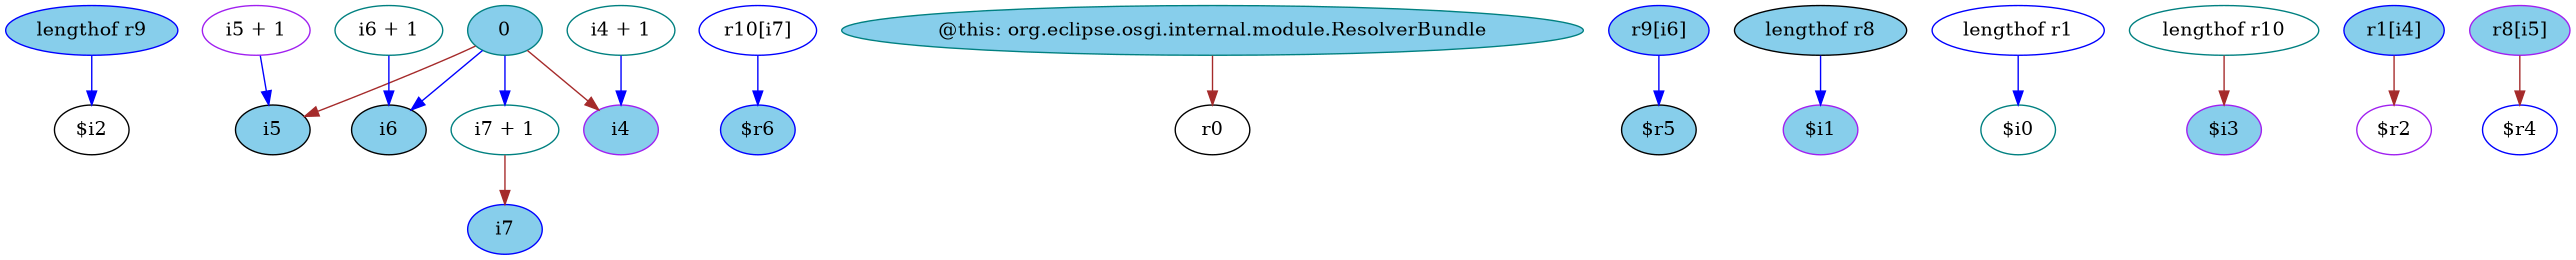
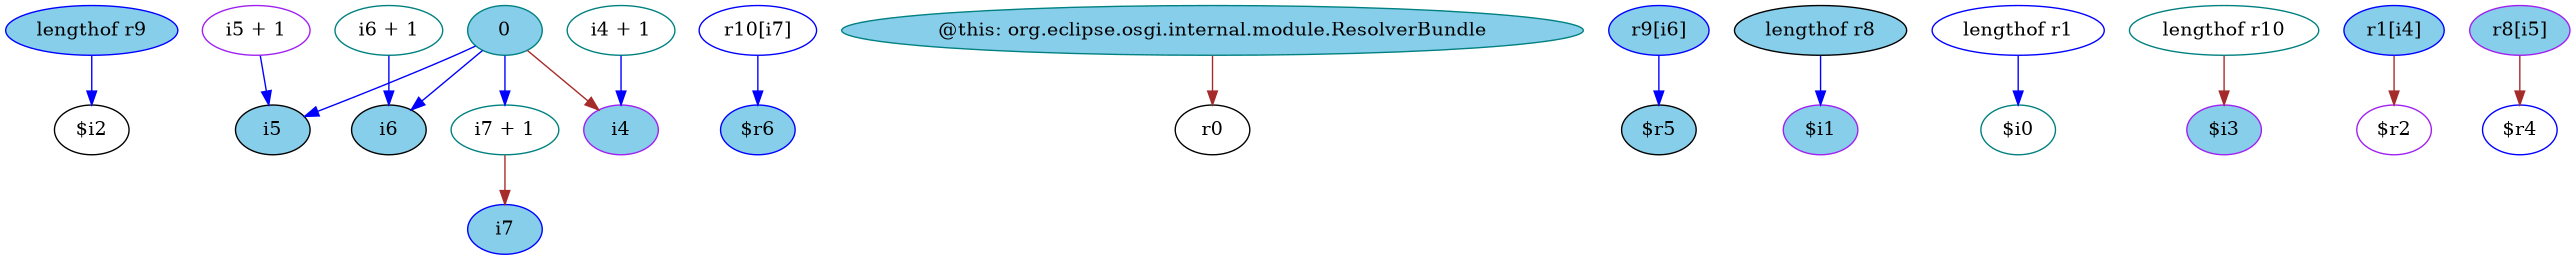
(397, 80) -> (397, 80)
